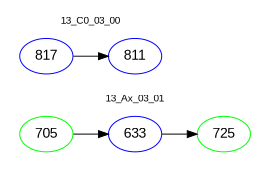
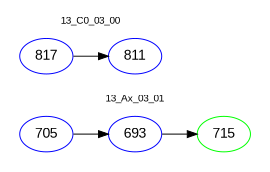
(46, 134) -> (46, 134)
(135, 134) -> (135, 134)
(224, 134) -> (224, 134)
